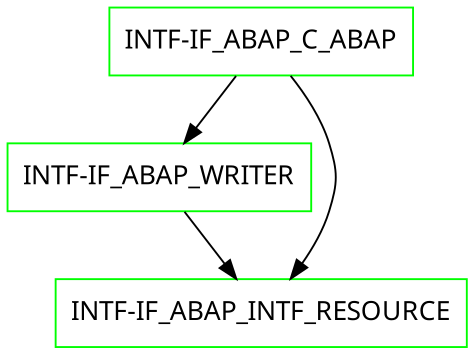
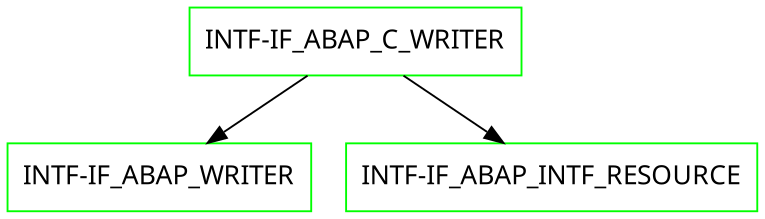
(261, 41) -> (356, 41)
(205, 238) -> none
